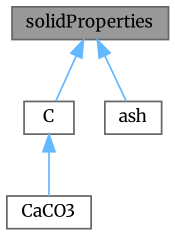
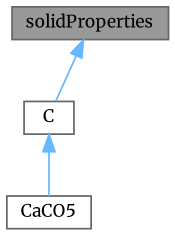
(133, 118) -> none
(49, 212) -> (49, 212)
